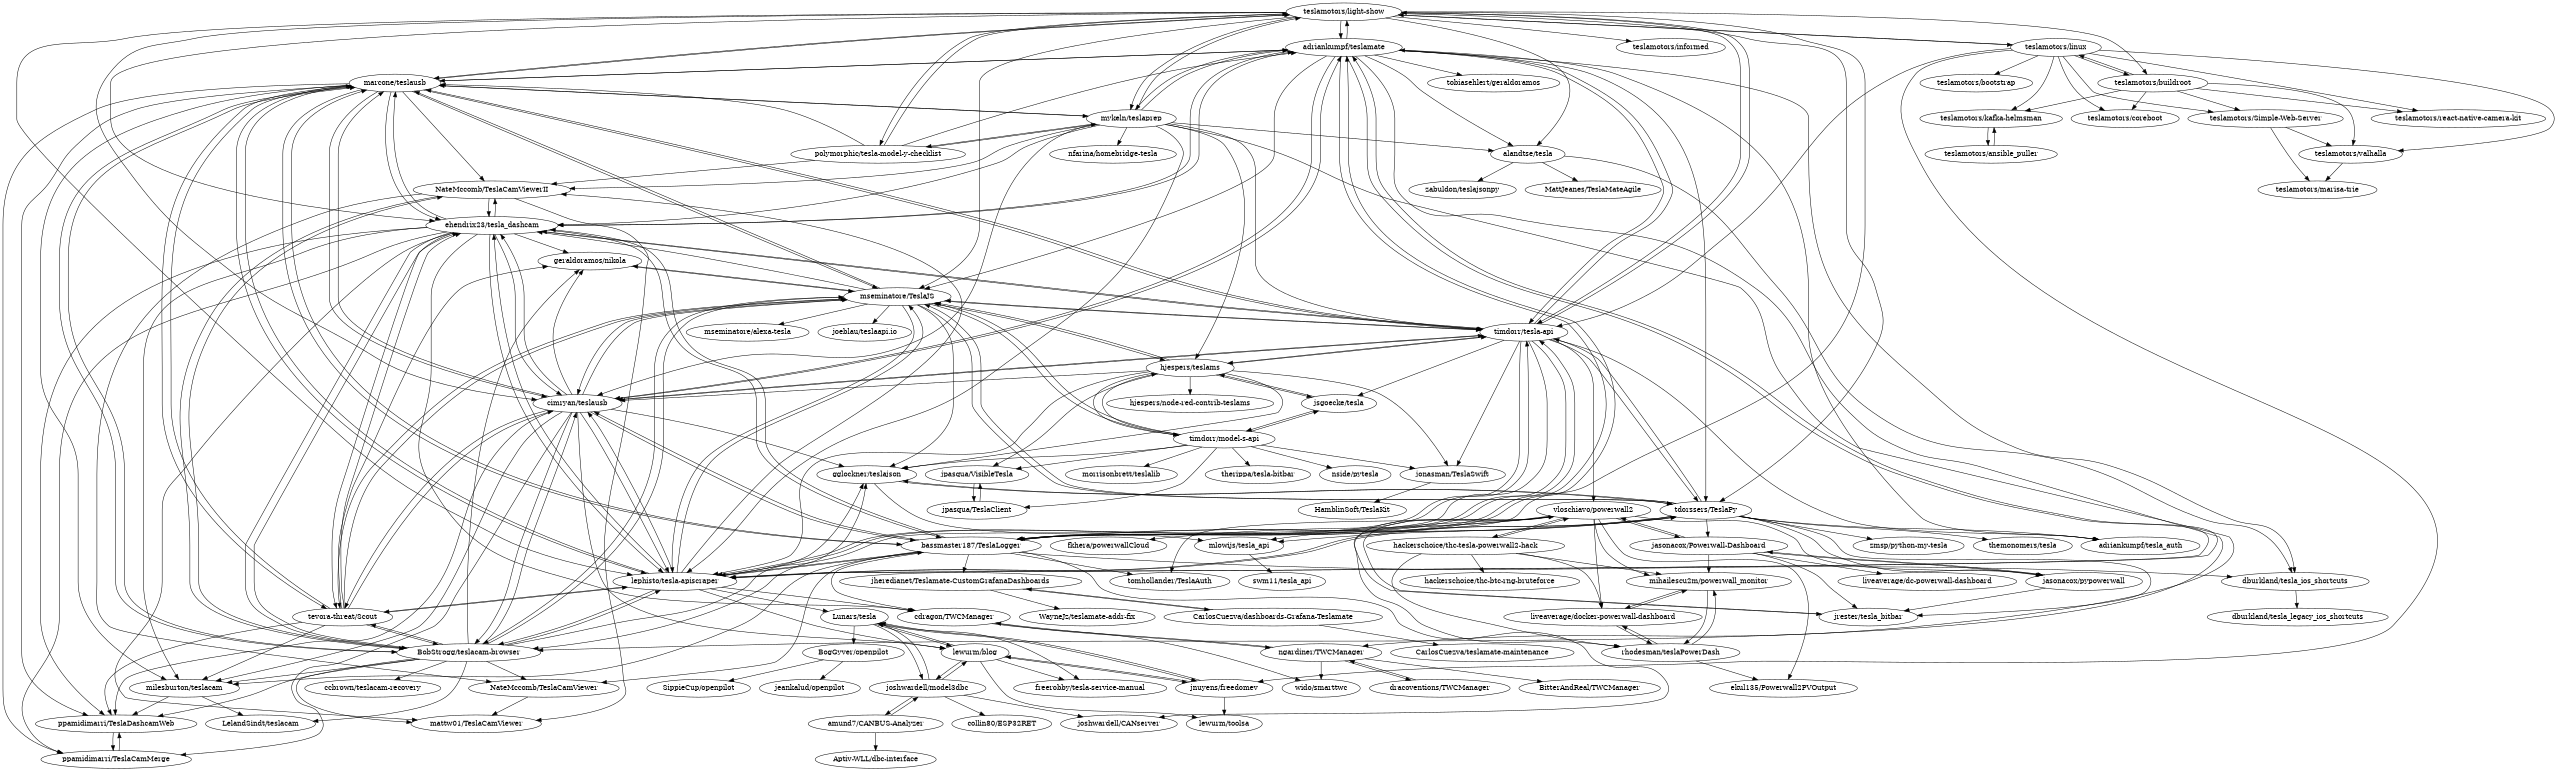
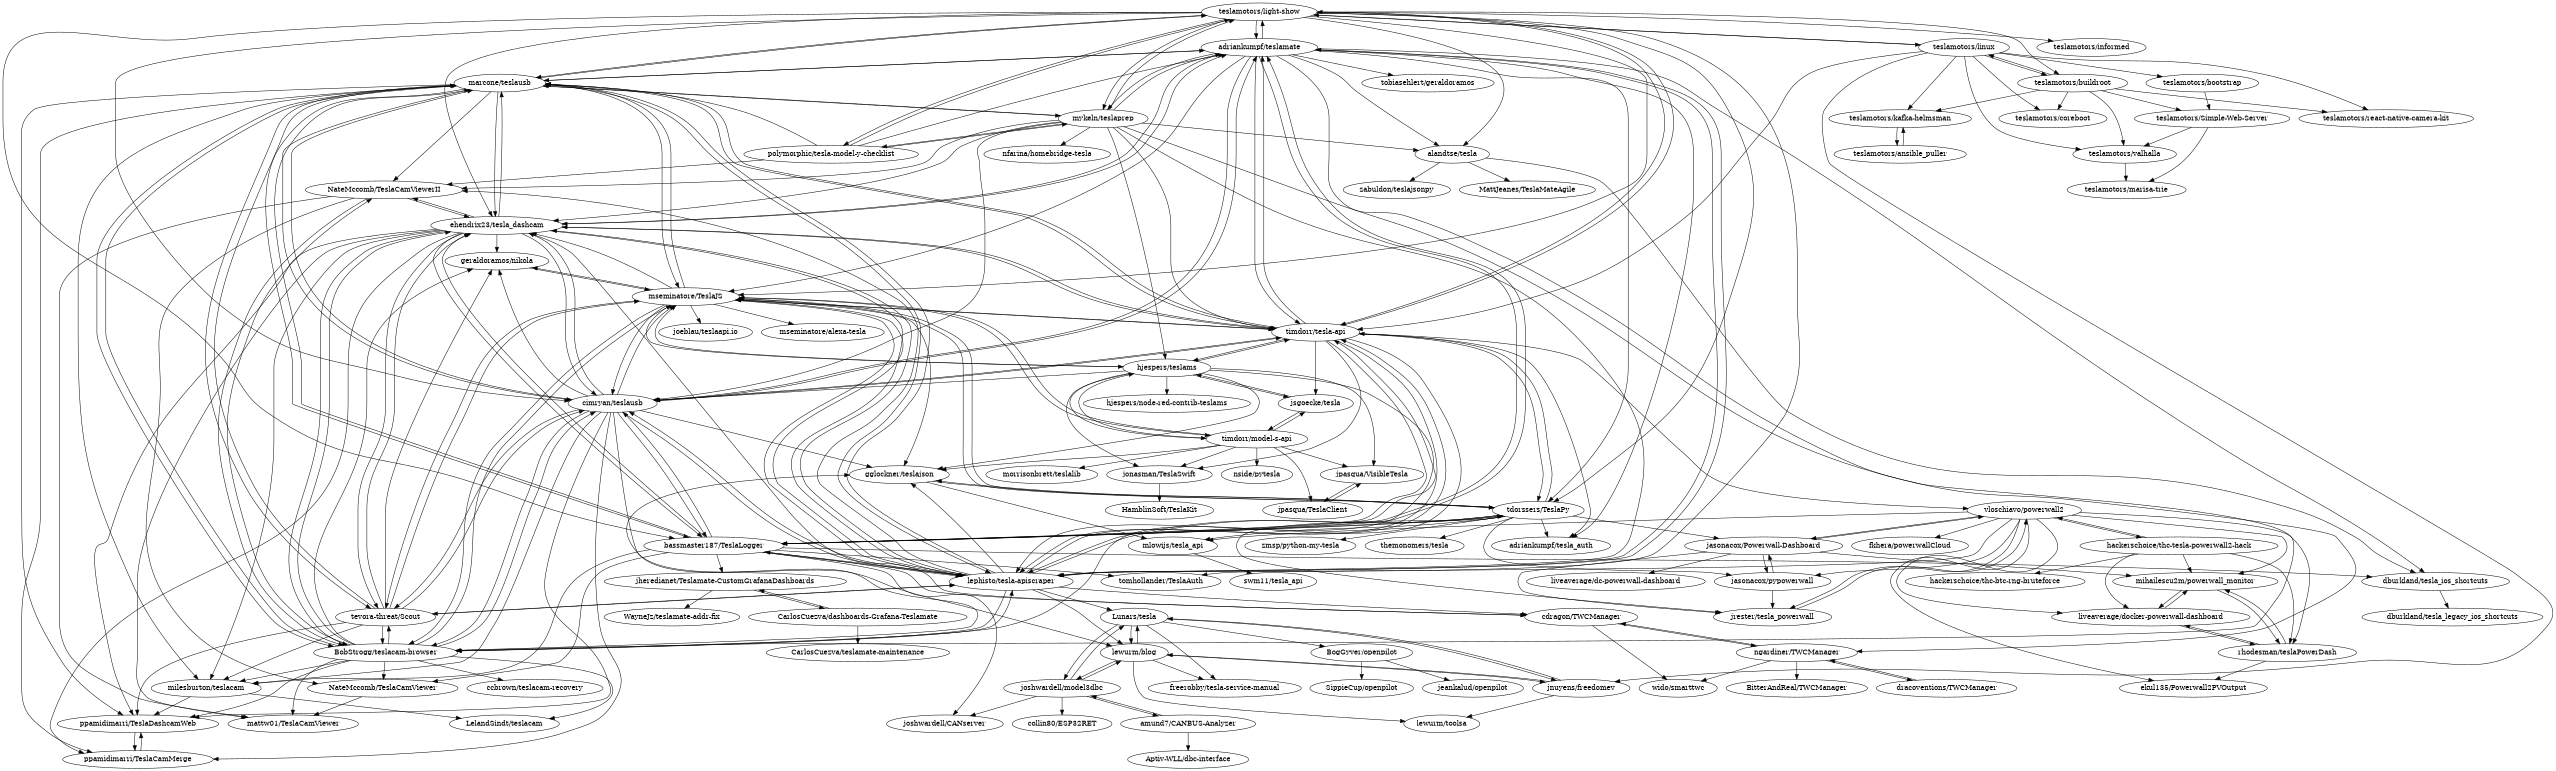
(2127, 100) -> (2206, 96)
(1258, 475) -> none
(1869, 617) -> (1773, 617)
